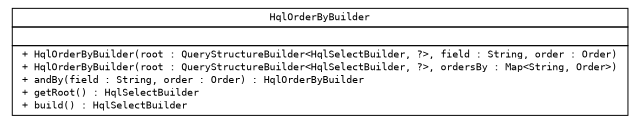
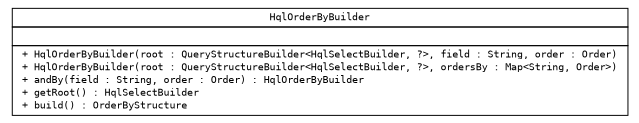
(105, 106) -> (105, 106)
